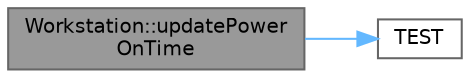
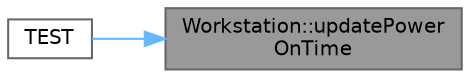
(331, 39) -> (118, 39)
